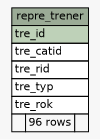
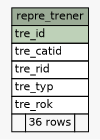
(50, 122) -> (50, 122)
